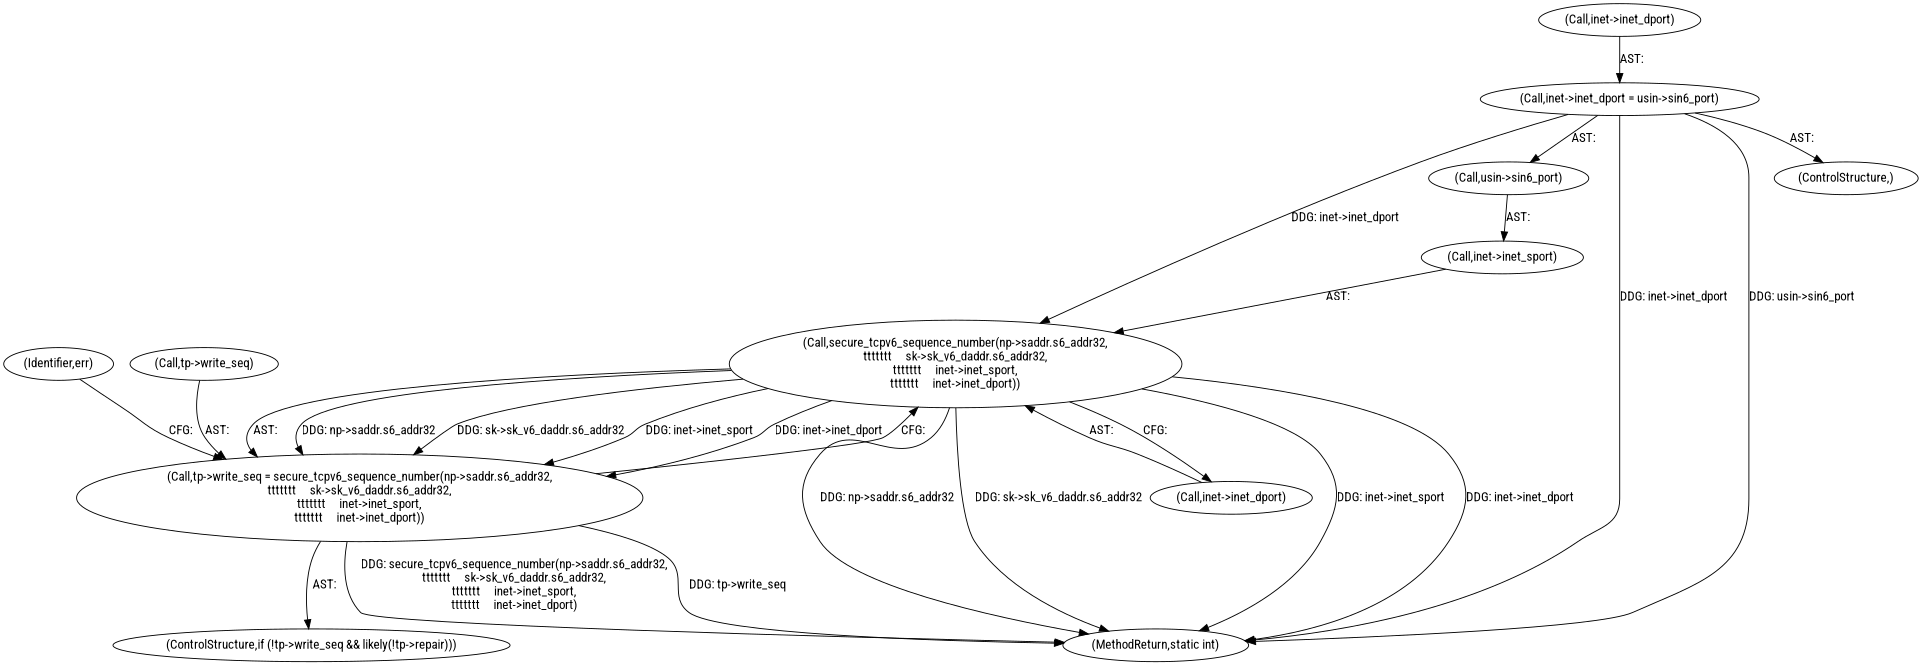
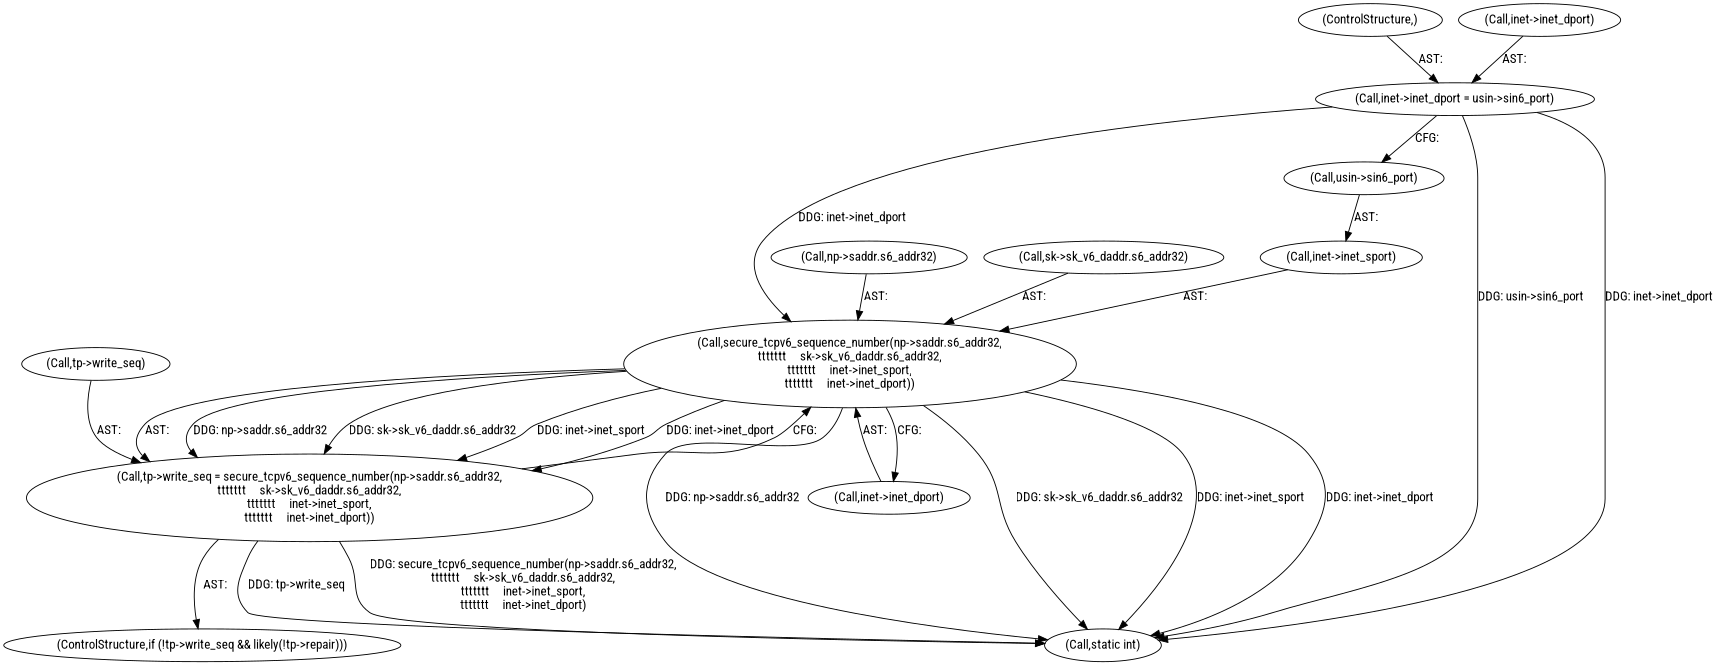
(1757, 130) -> (1409, 56)
(1585, 139) -> (1429, 139)
none -> (869, 257)
none -> (1104, 257)
(59, 364) -> none
(1156, 645) -> (1103, 645)
